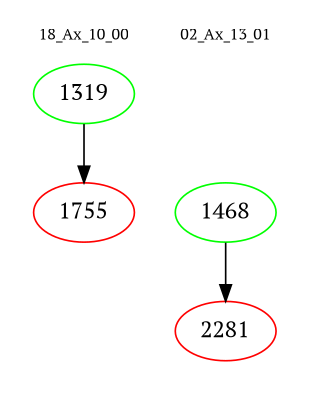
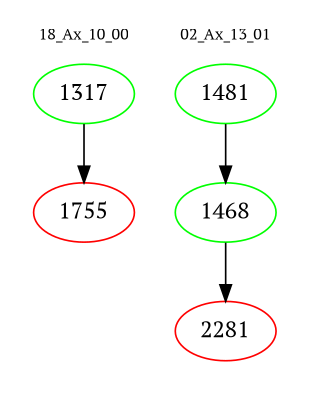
(84, 94) -> (84, 94)
none -> (226, 94)
